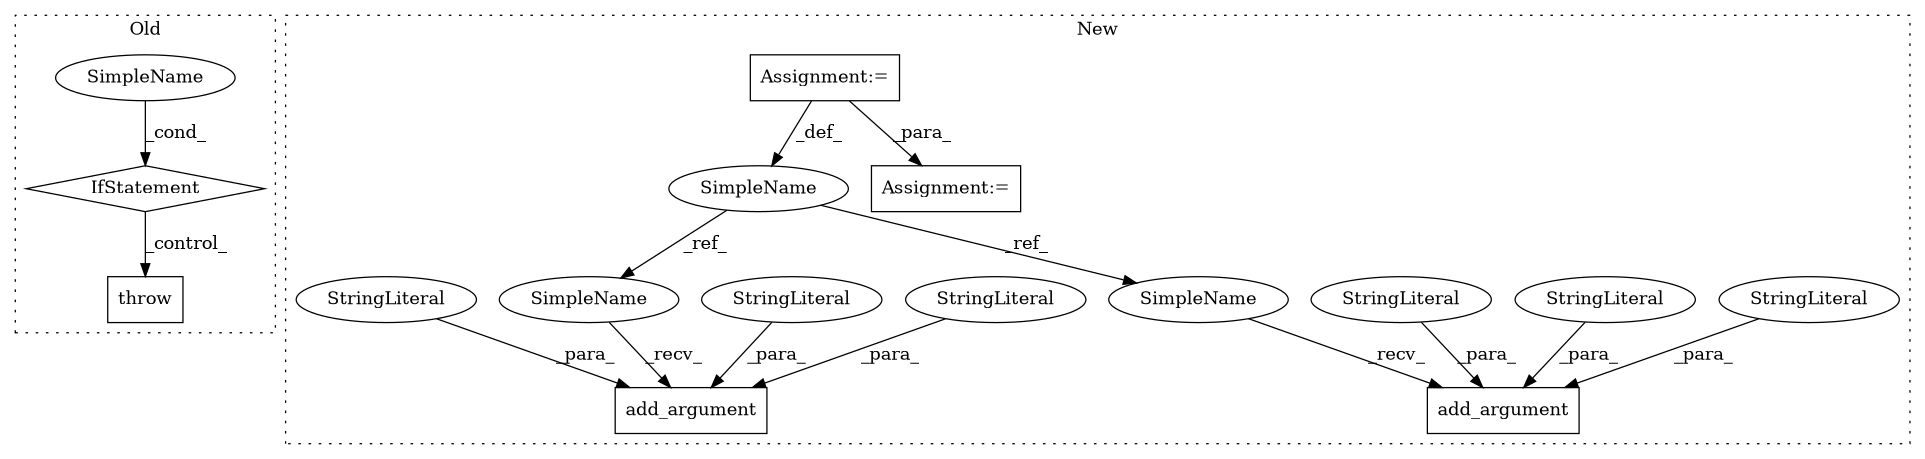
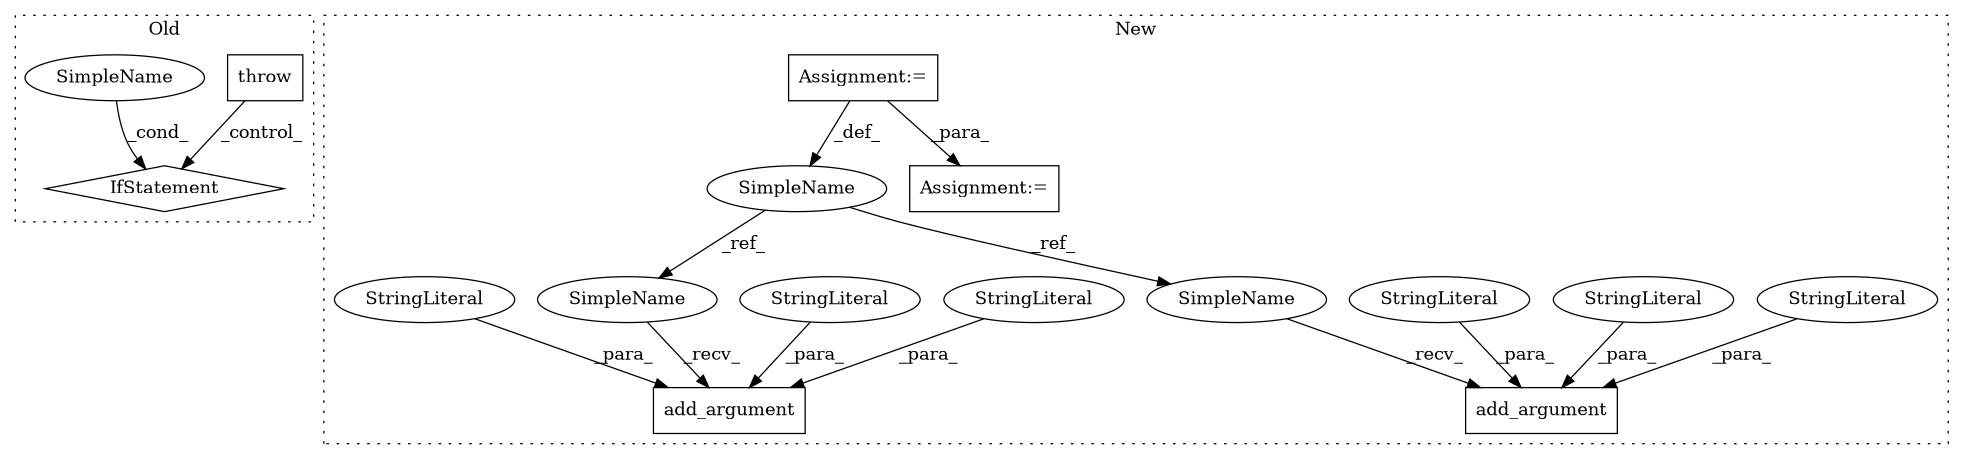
(145, 238) -> (218, 130)
